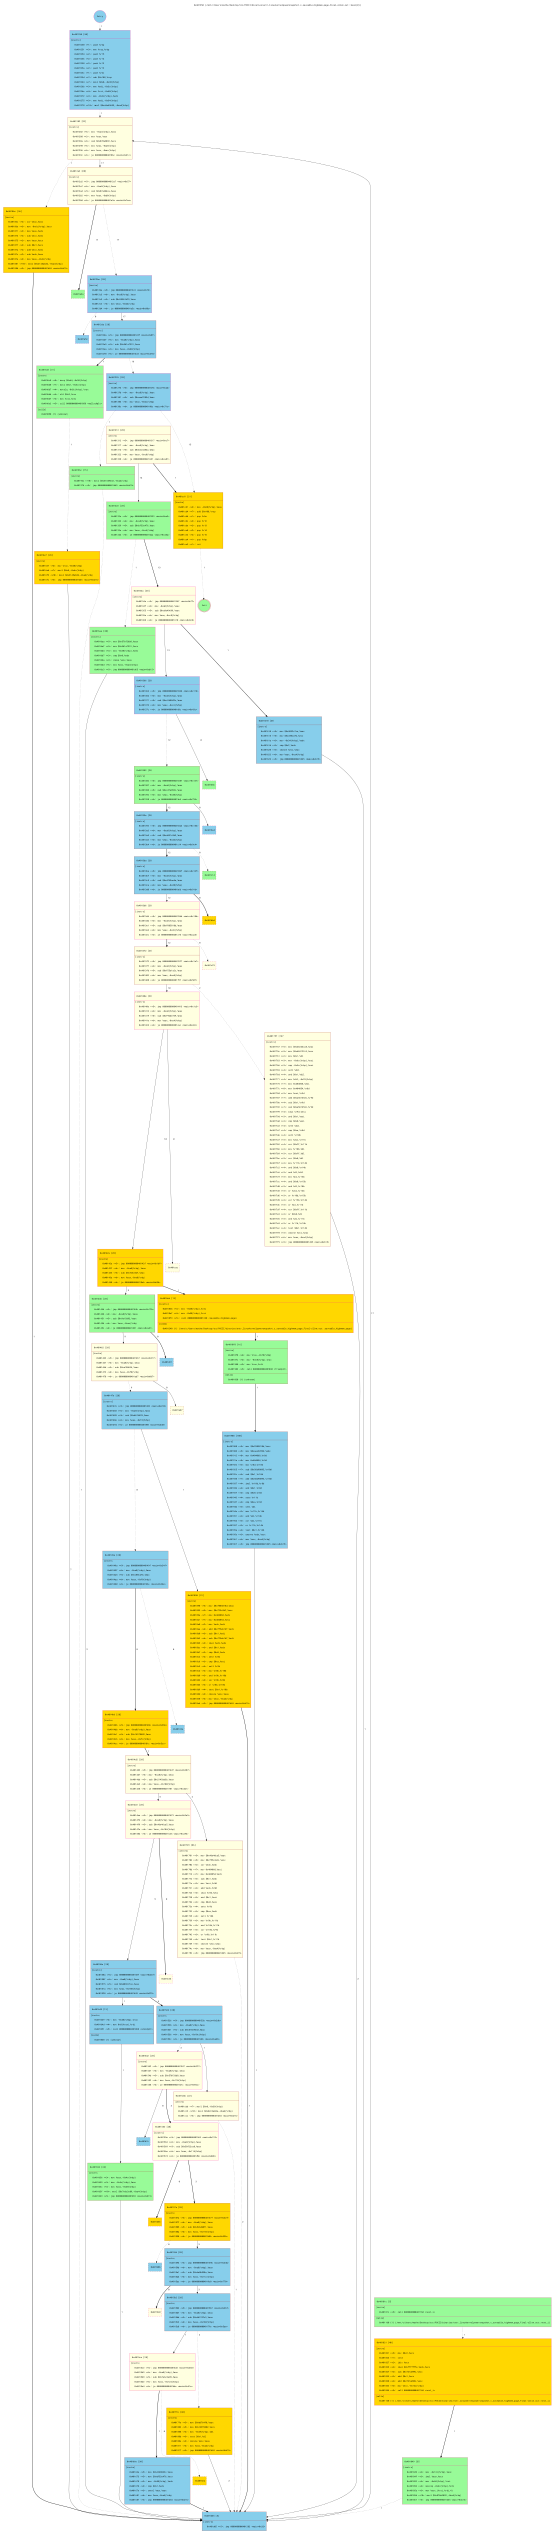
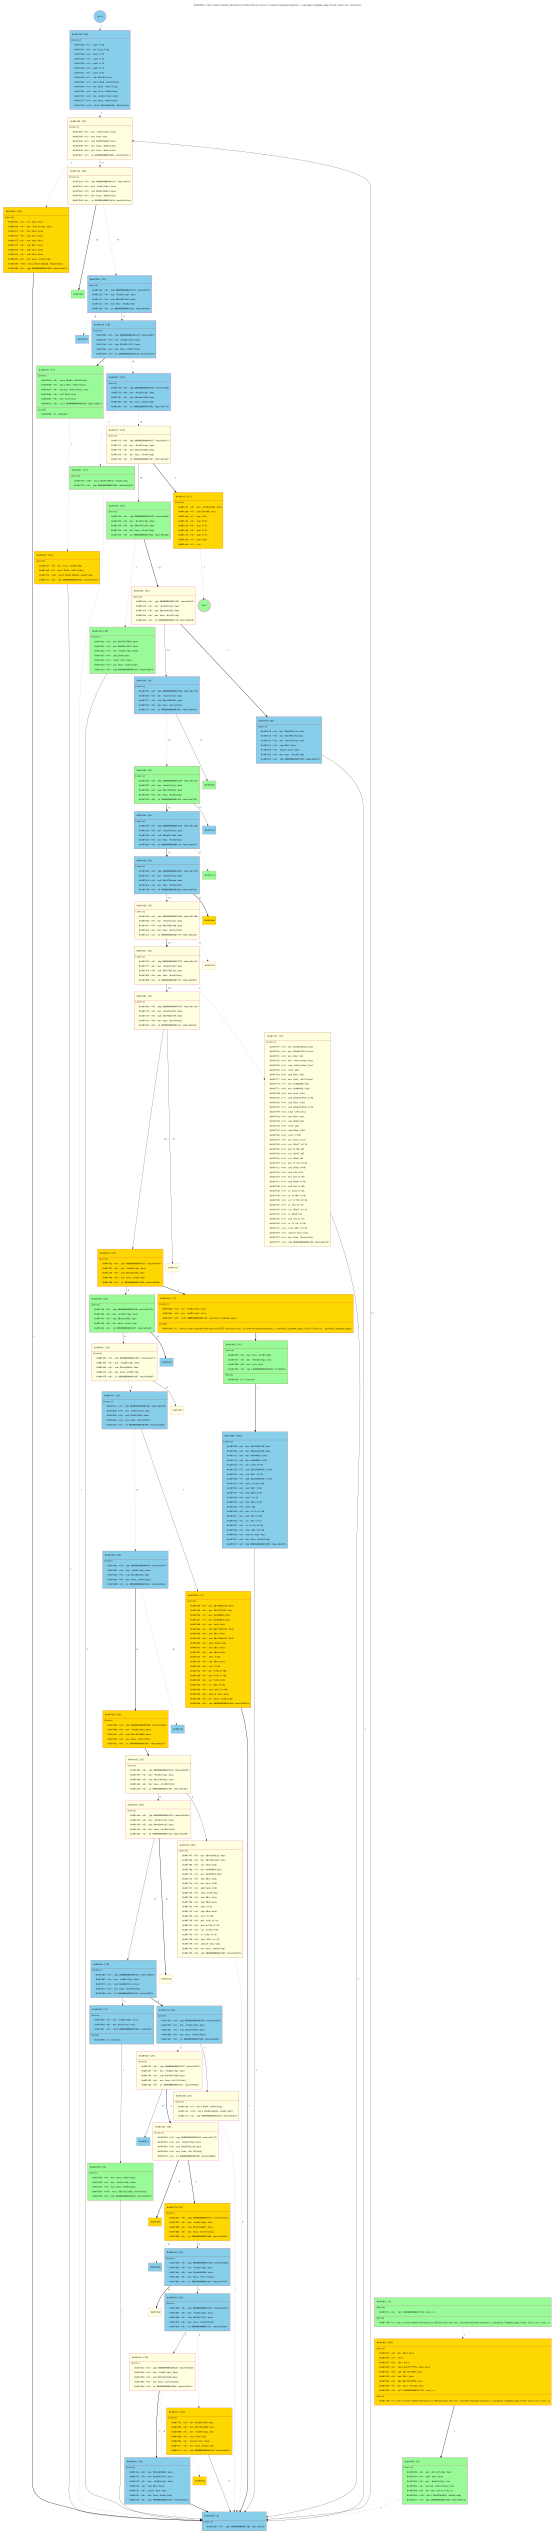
(182, 449) -> (139, 418)
